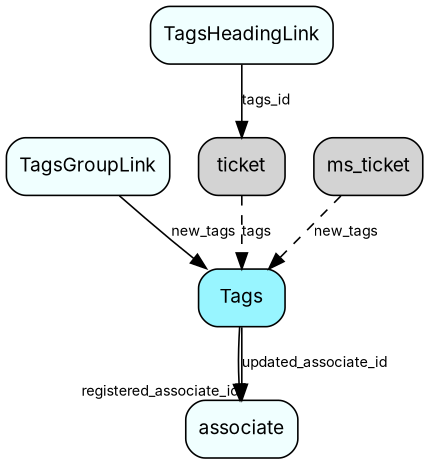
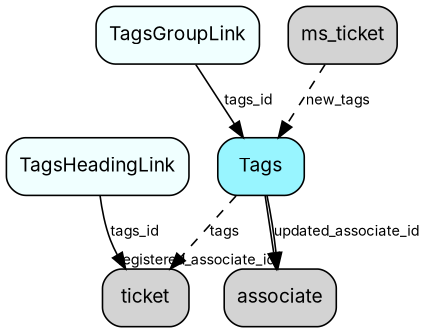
(242, 224) -> (209, 226)
(203, 232) -> (249, 101)
(242, 429) -> (280, 298)
